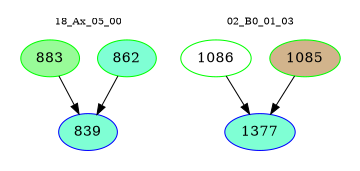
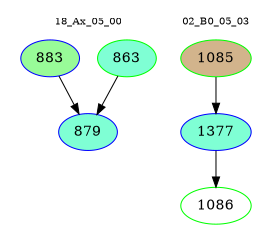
(261, 22) -> (216, 22)
(50, 58) -> (50, 58)
(127, 58) -> (127, 58)
(235, 91) -> (216, 164)
(88, 132) -> (88, 132)
